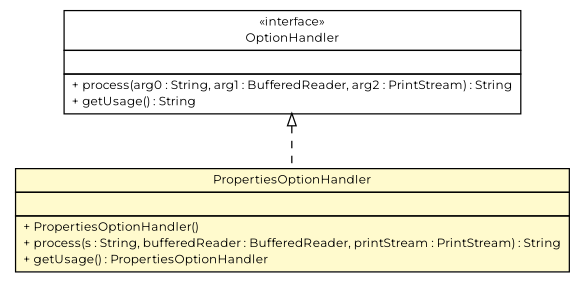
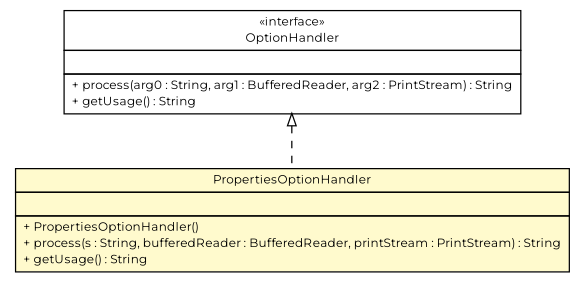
(146, 259) -> (86, 259)
